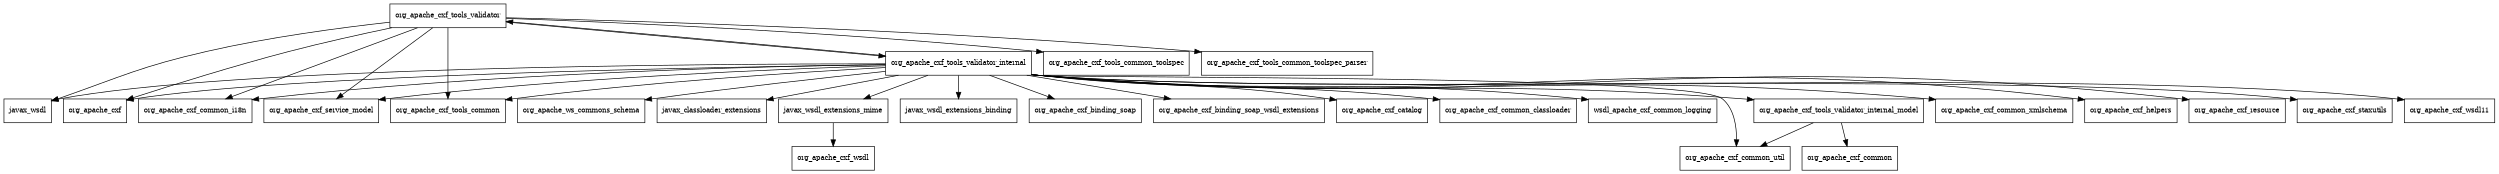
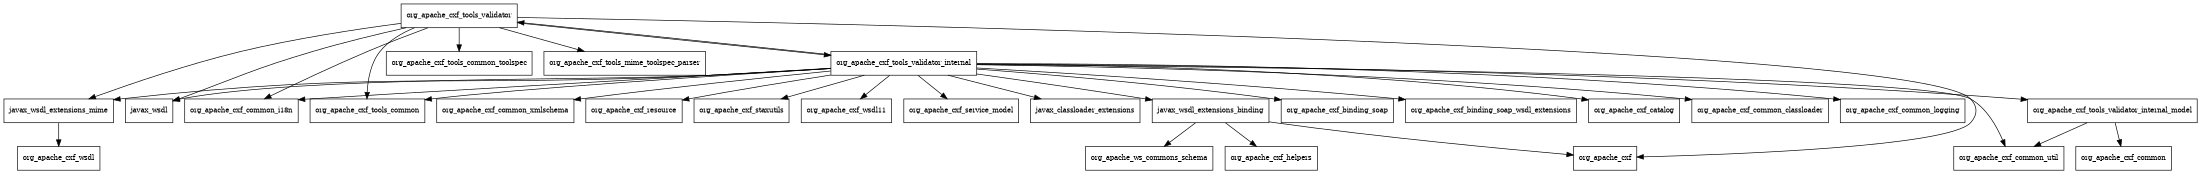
(387, 61) -> (246, 50)
(1287, 63) -> (625, 63)
(509, 73) -> (1418, 140)
(1555, 81) -> (1238, 133)
(768, 84) -> (1182, 133)
(1653, 111) -> (1903, 111)
